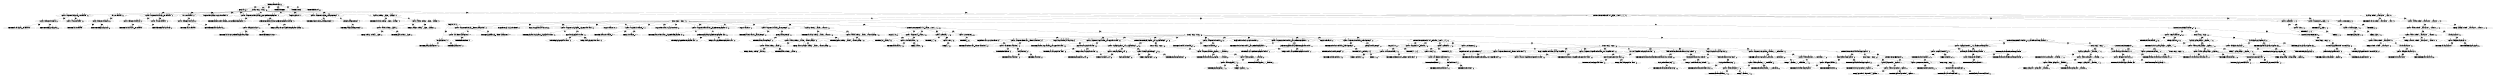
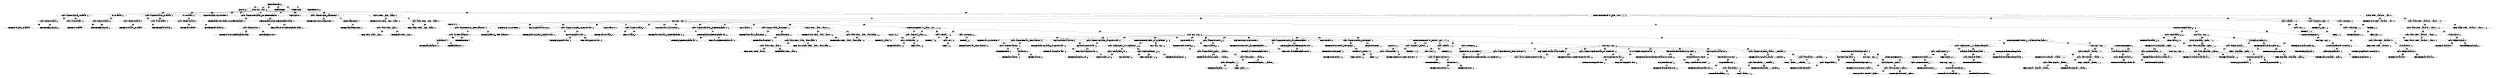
(445, 31) -> (451, 38)
none -> (1187, 41)
(2352, 49) -> (2339, 39)
(1828, 68) -> none
